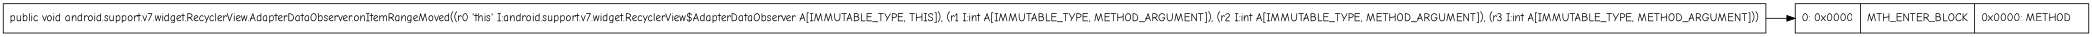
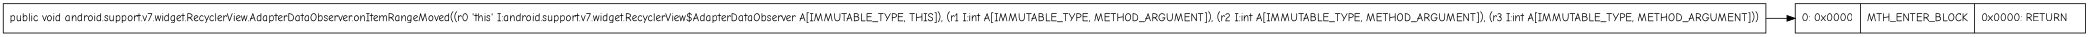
(2032, 18) -> (2030, 18)
